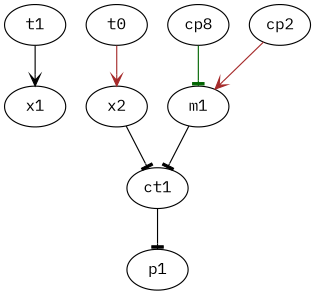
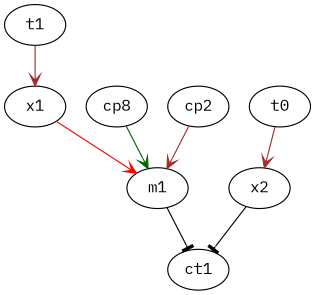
(35, 60) -> (35, 60)
(198, 63) -> (135, 142)
none -> (92, 144)
(158, 270) -> none
